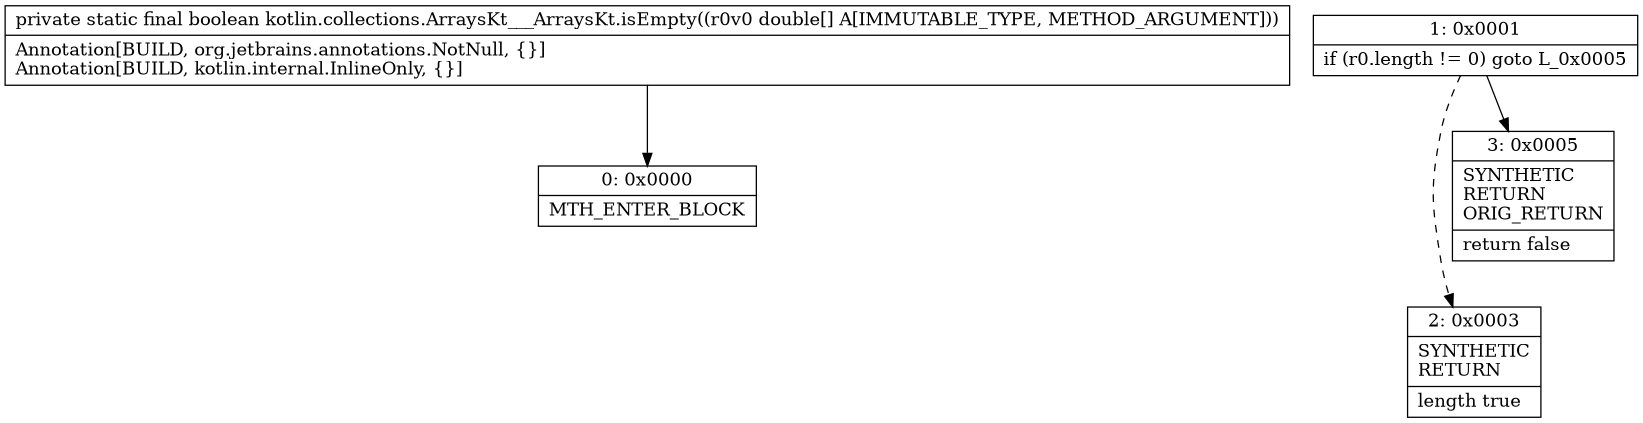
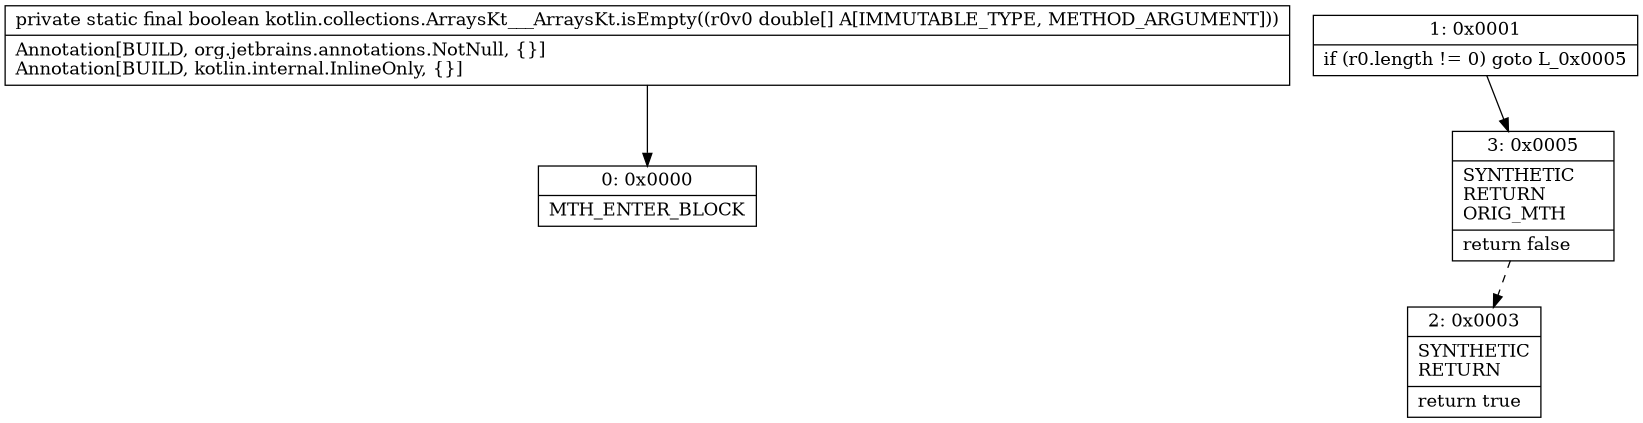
(1434, 184) -> (1504, 278)
(1533, 214) -> (1515, 214)
(1470, 401) -> (1470, 401)
